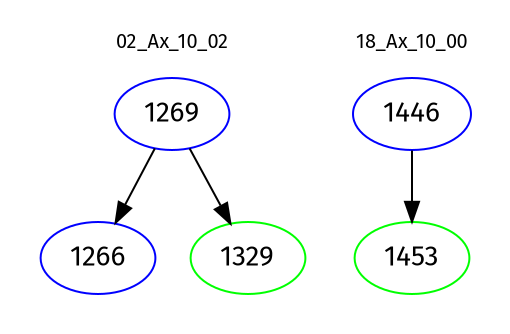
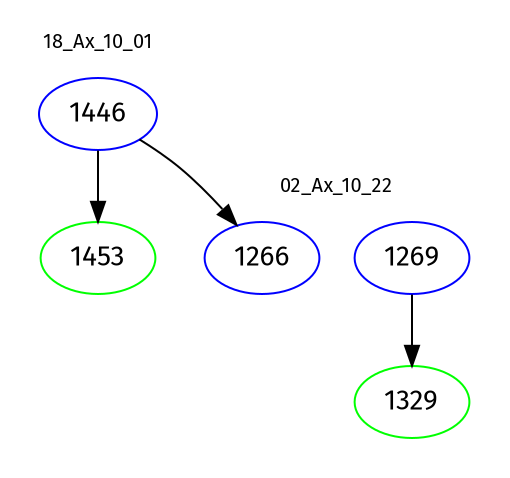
(173, 43) -> (337, 187)
(412, 43) -> (98, 43)
(140, 177) -> (202, 188)
